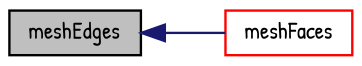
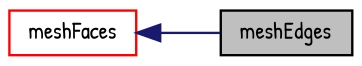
(195, 33) -> (190, 33)
